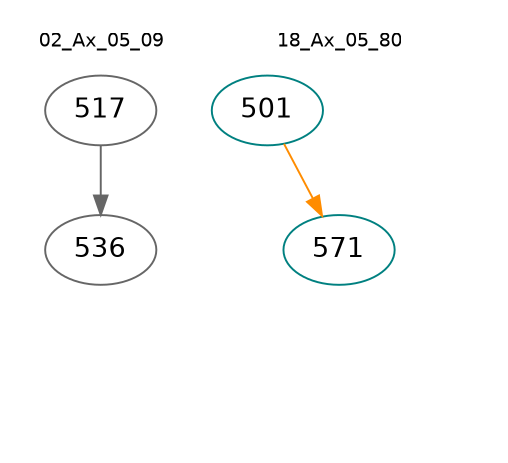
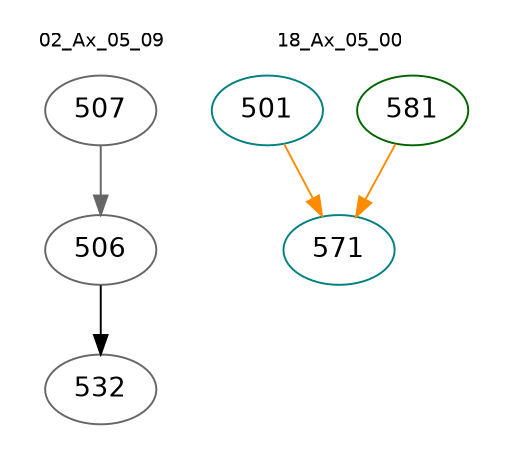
(340, 42) -> (340, 42)
(101, 110) -> (101, 110)
none -> (413, 110)
(101, 250) -> (101, 250)
none -> (101, 389)
